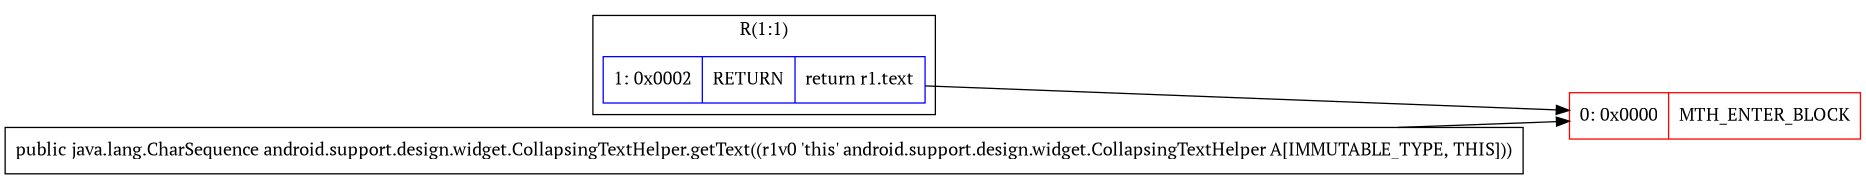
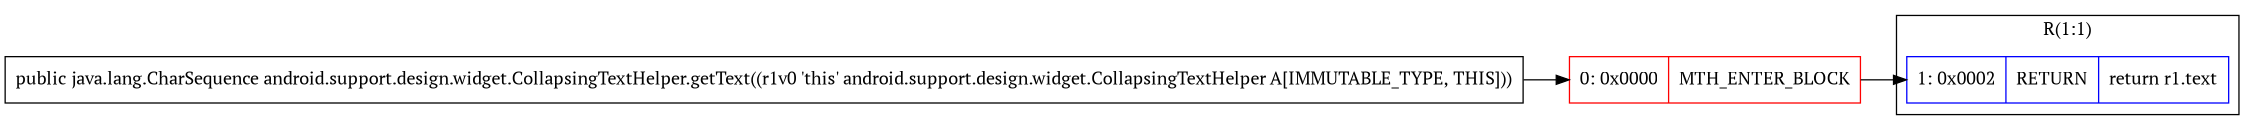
(1241, 98) -> (1877, 80)
